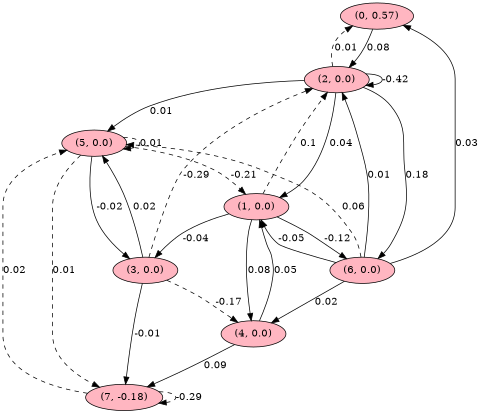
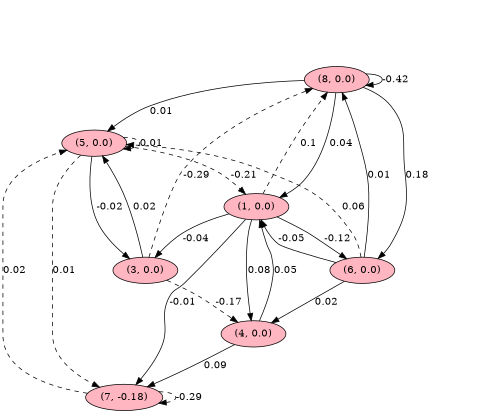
(377, 16) -> none
(337, 80) -> (337, 80)
(133, 330) -> (176, 290)
